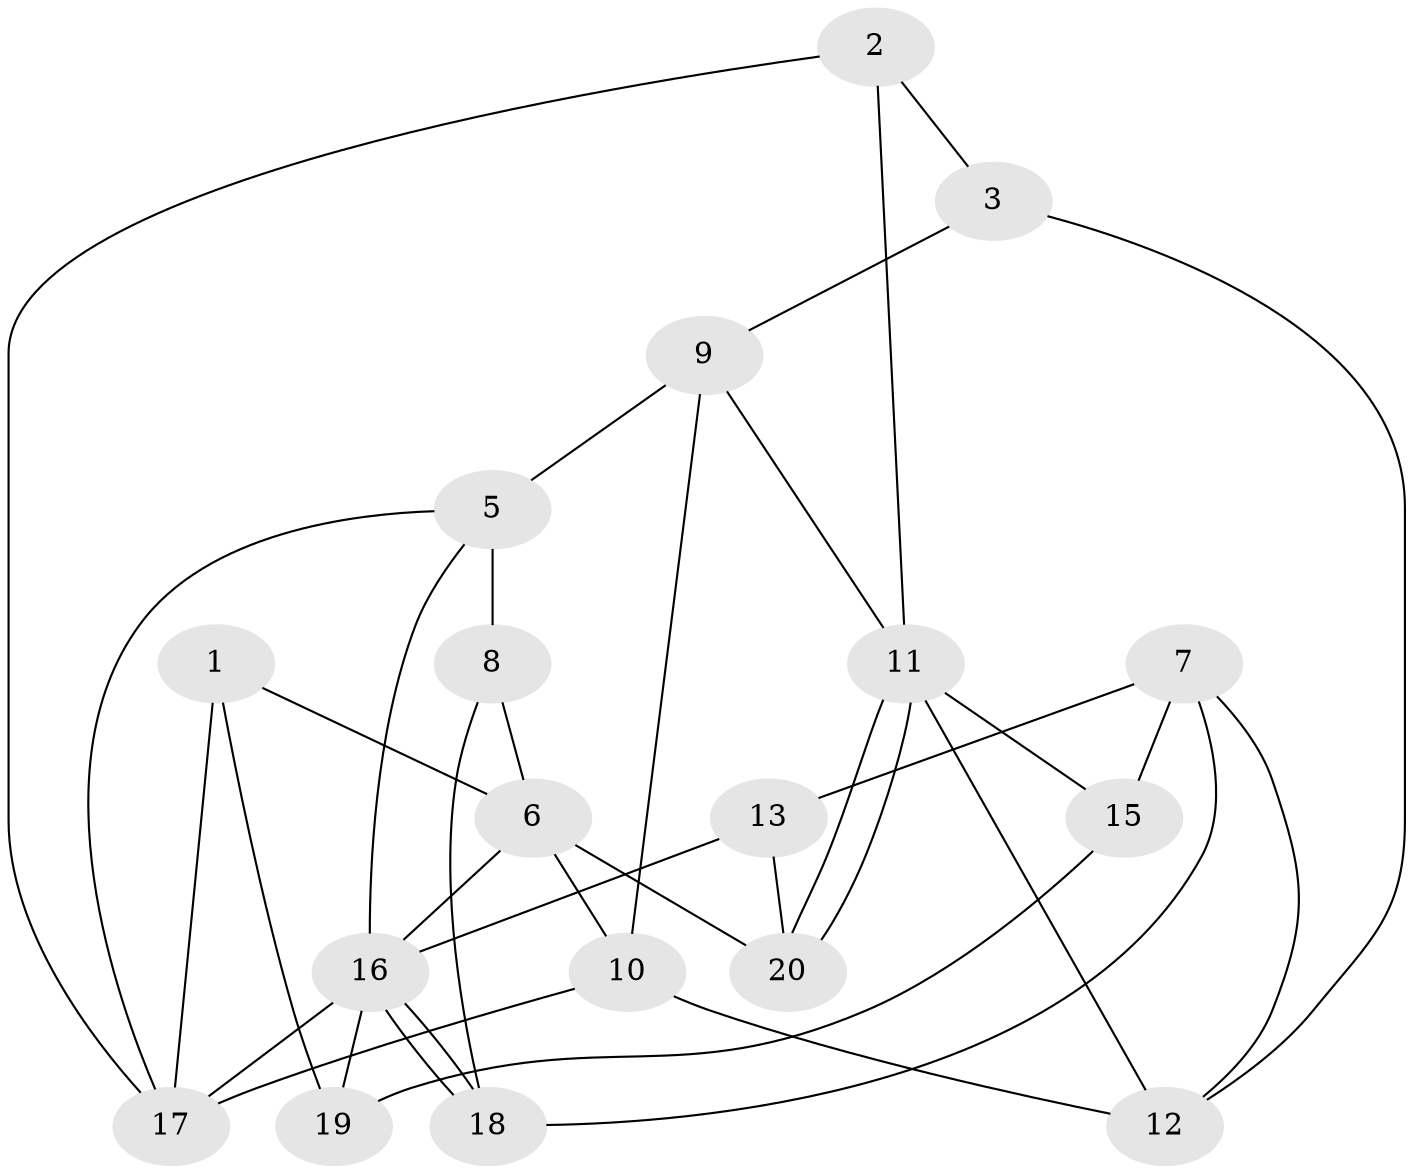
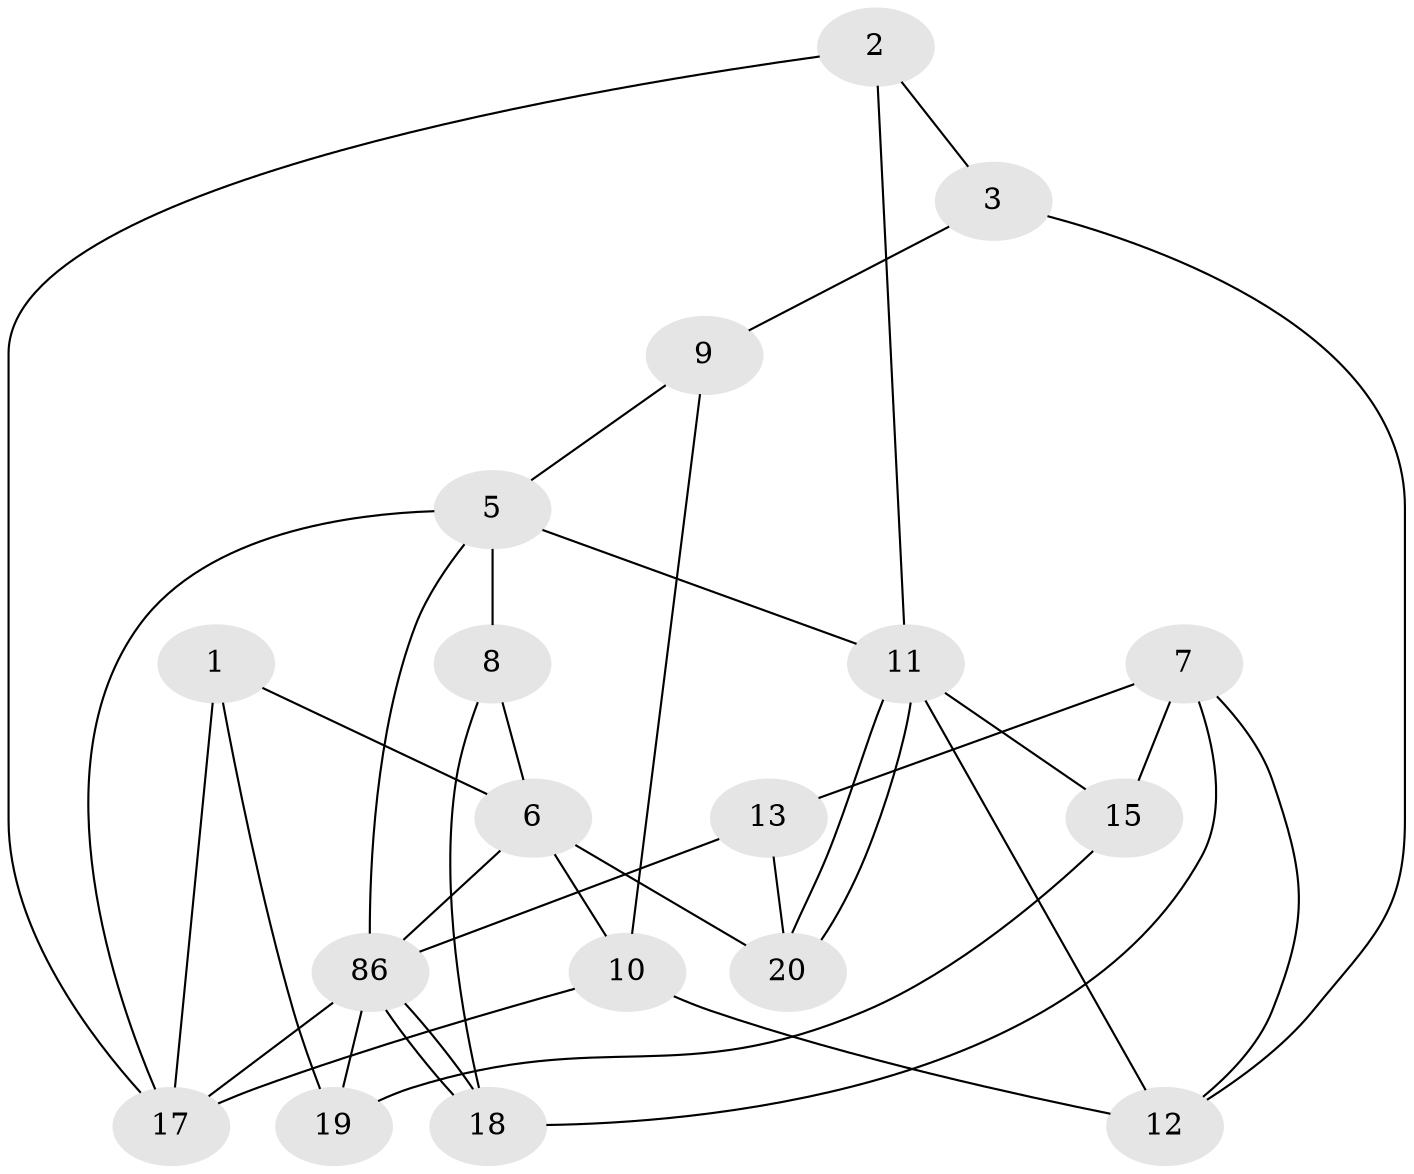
(805, 510) -> (699, 587)
(371, 972) -> (371, 972)
